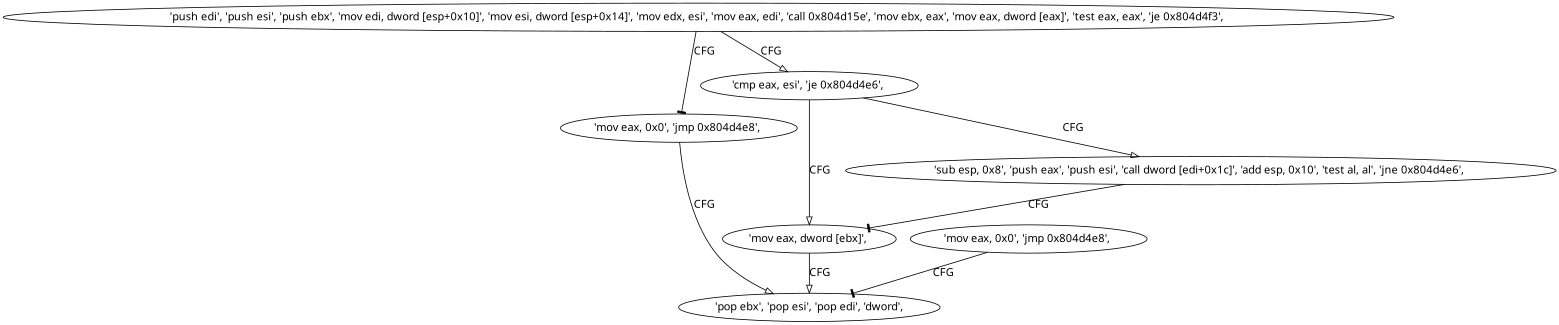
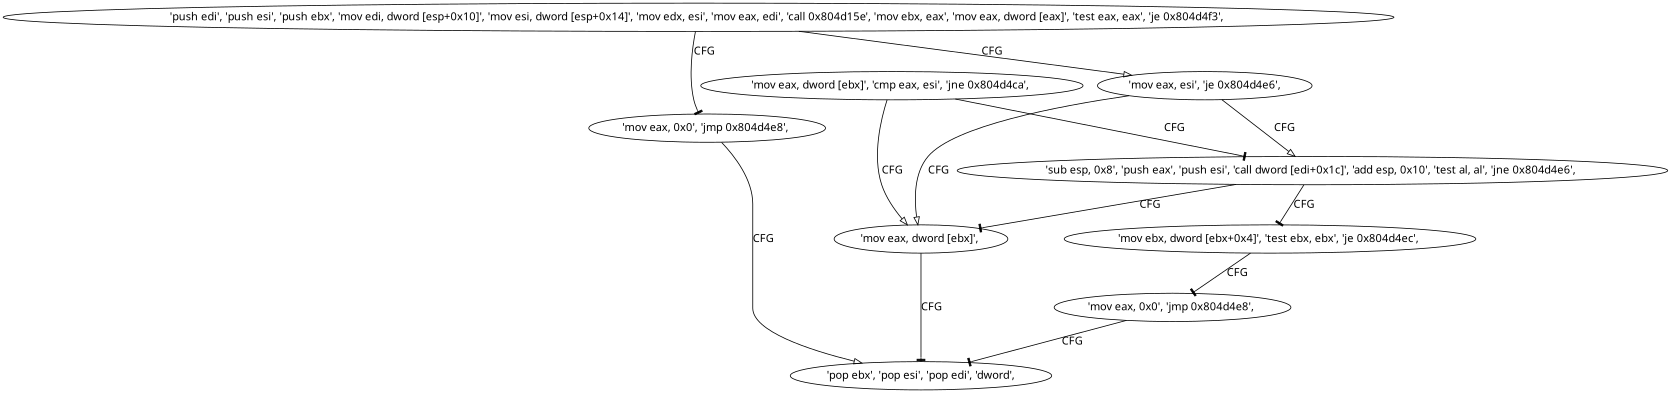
(809, 86) -> (1205, 86)
none -> (892, 86)
none -> (1270, 239)
(809, 269) -> (921, 305)
